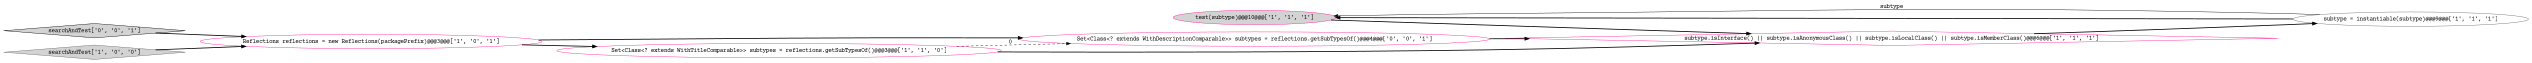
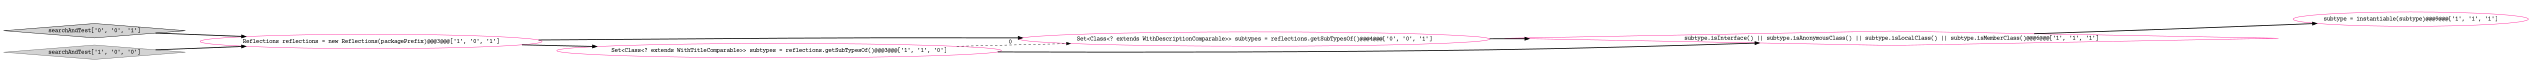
(1255, 18) -> none
(2411, 19) -> (2411, 19)
